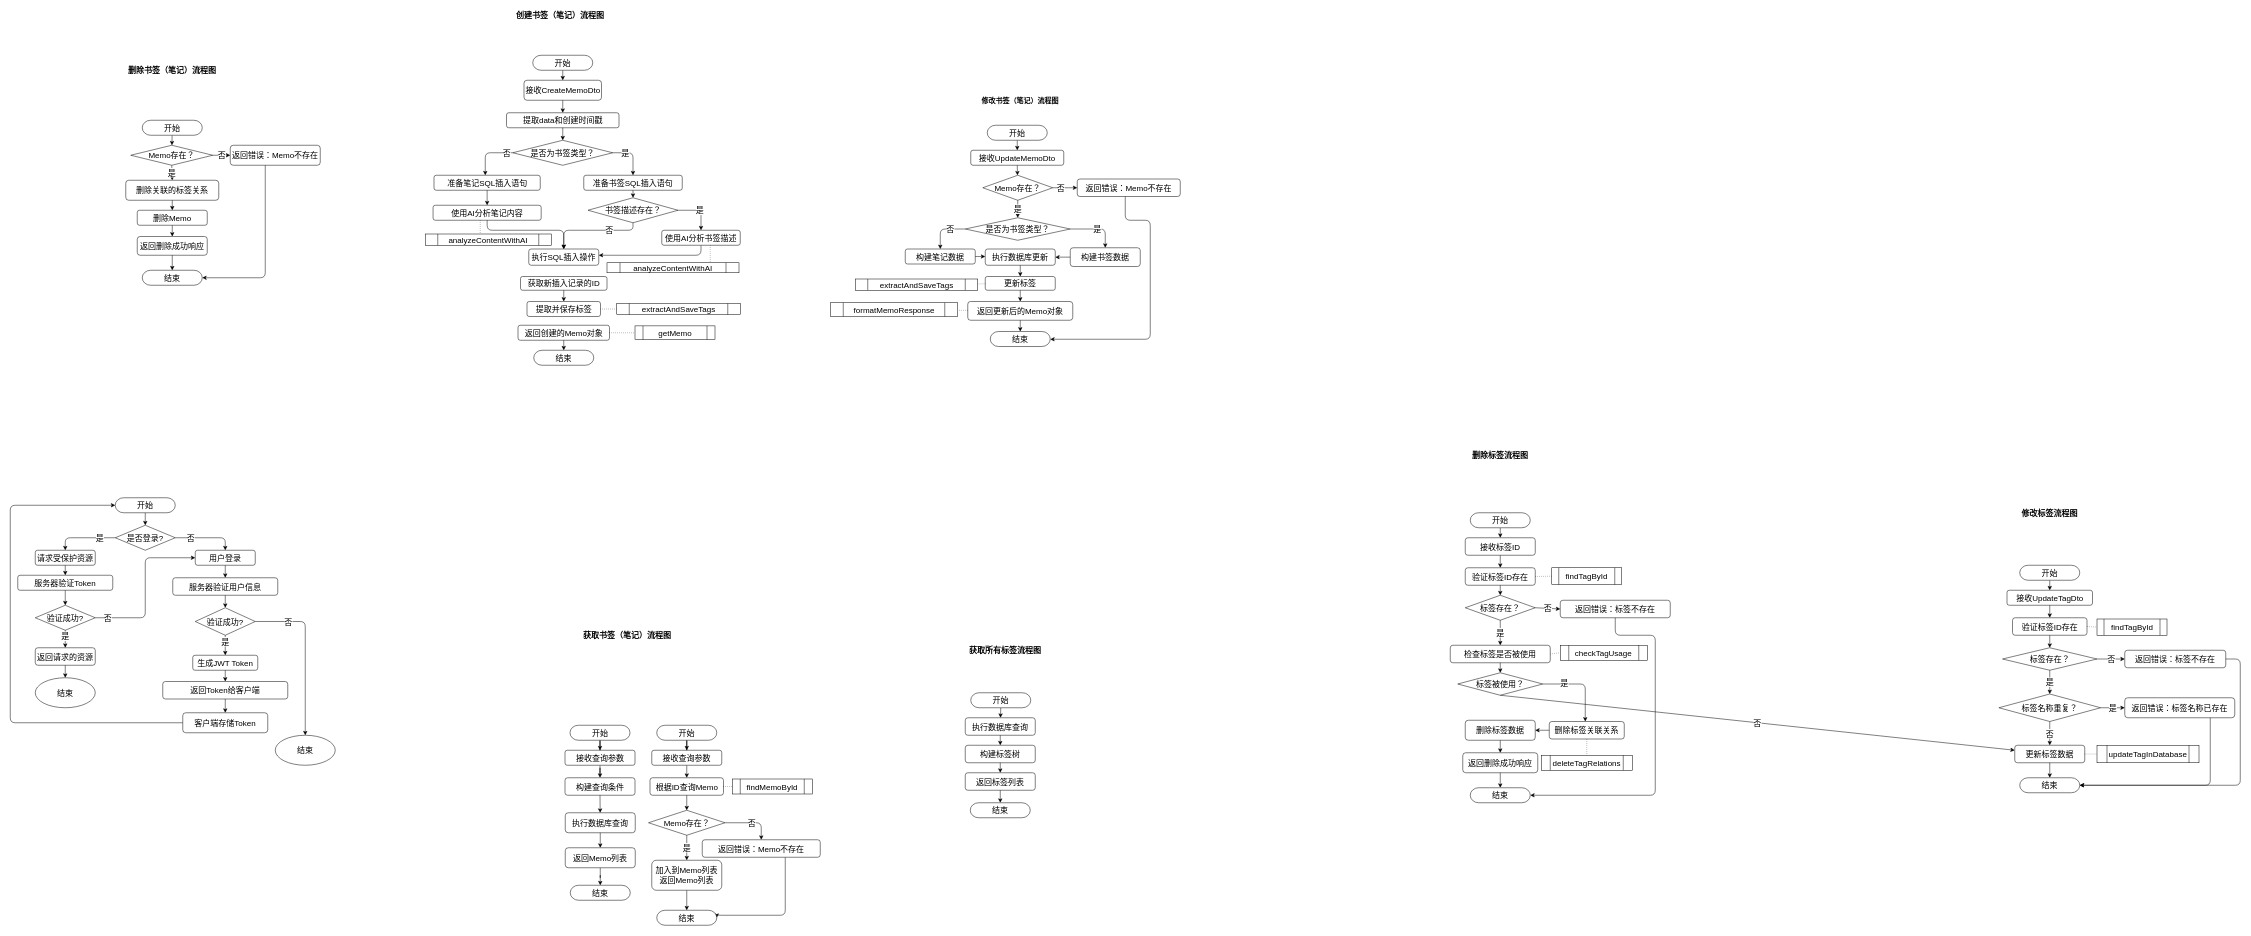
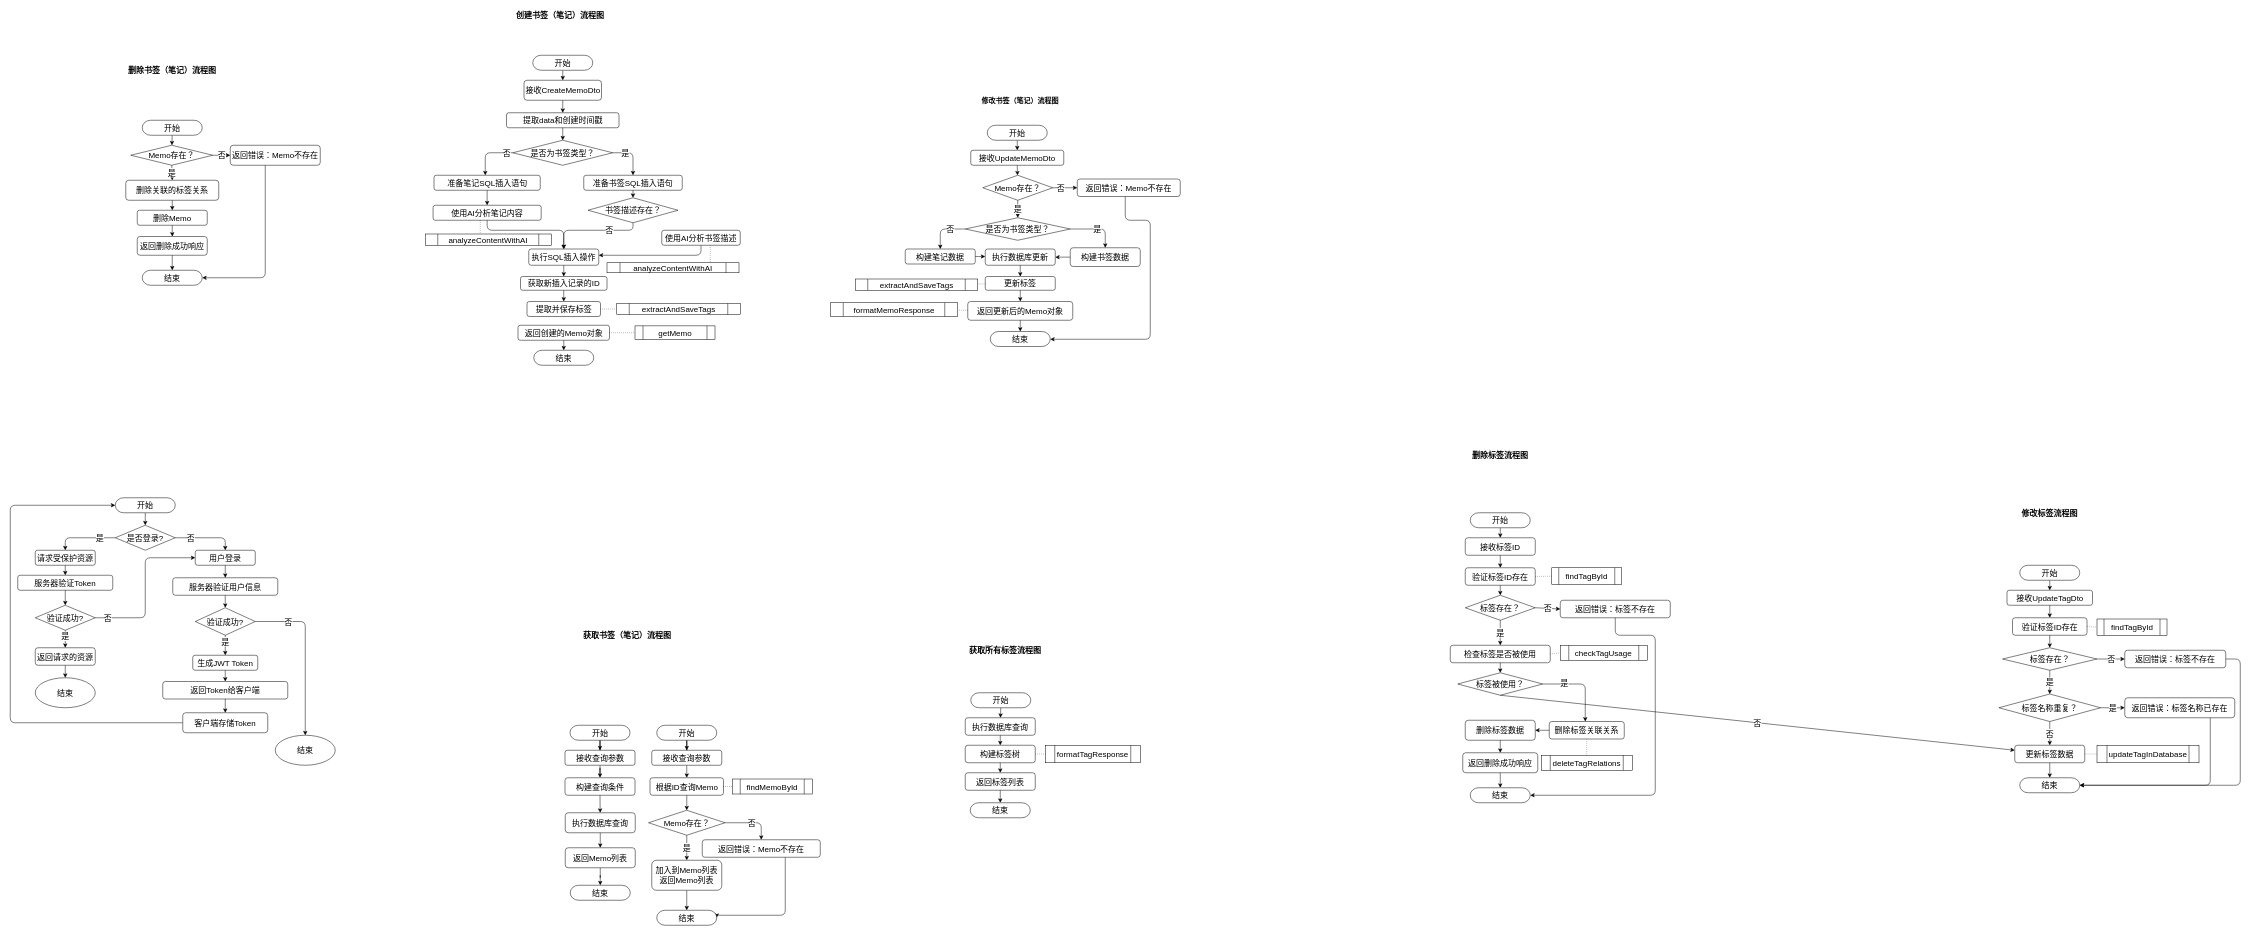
(699, 211) -> none
none -> (564, 271)
none -> (1044, 754)
none -> (1093, 754)
